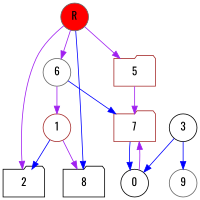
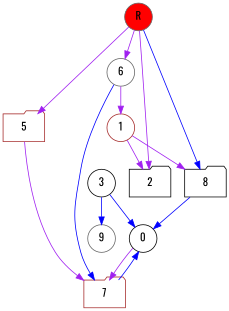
(43, 151) -> (133, 151)
none -> (175, 210)
